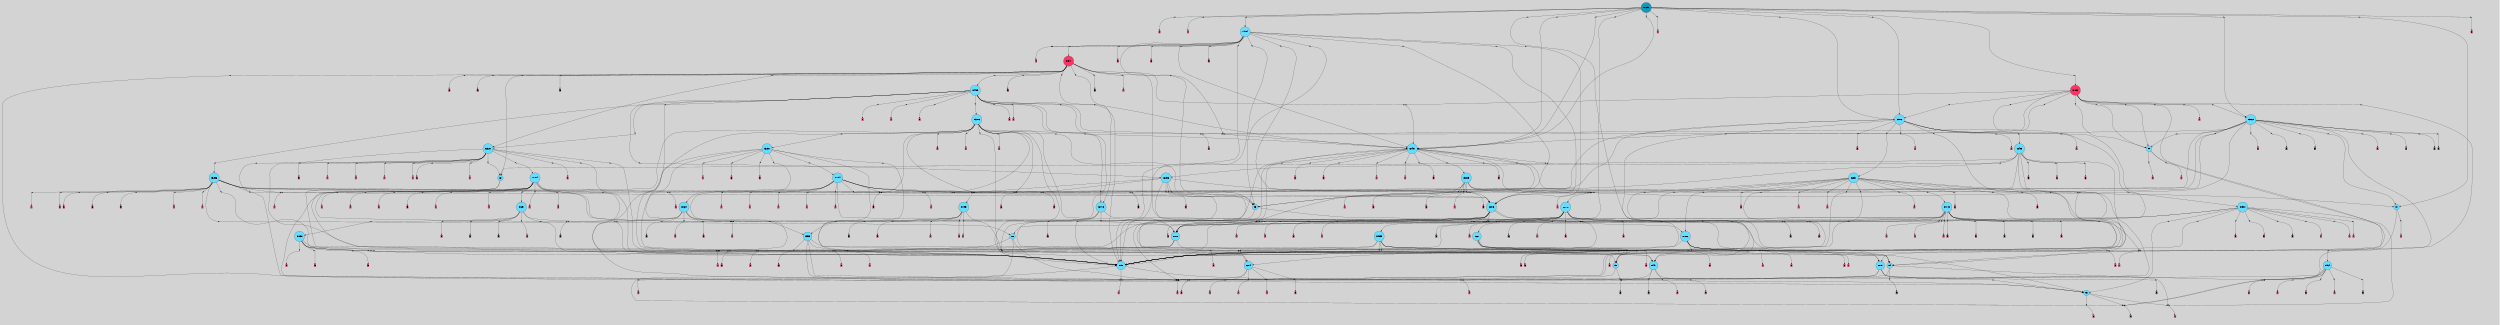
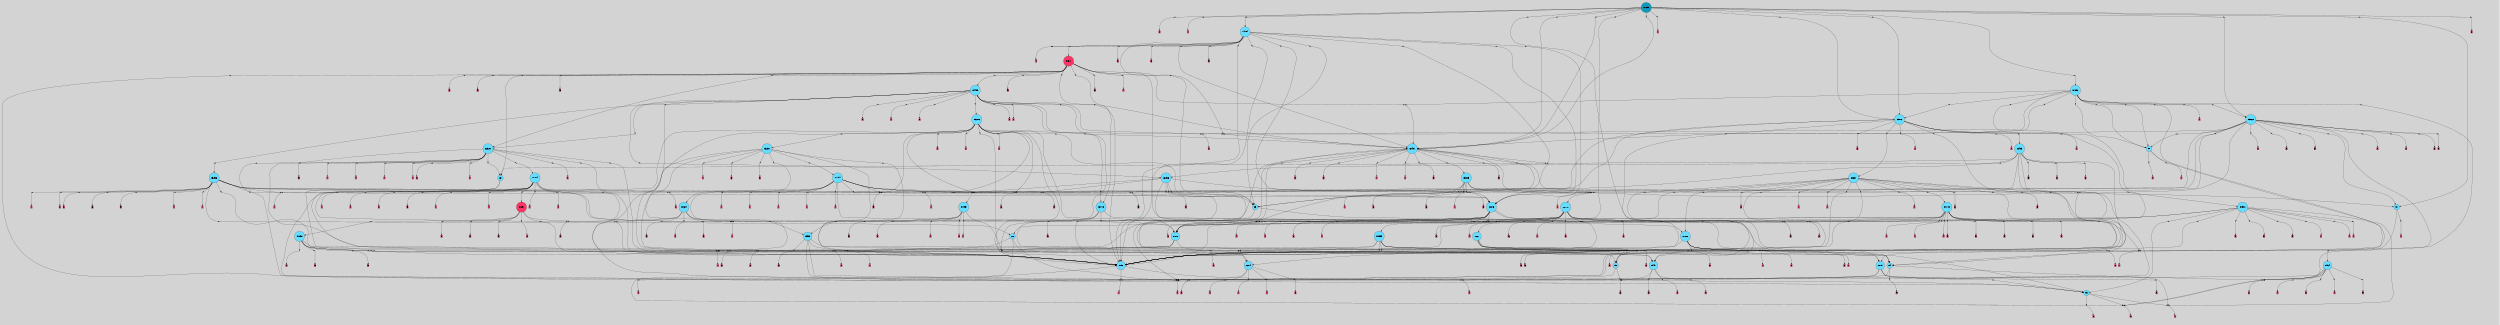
(2075, 90) -> (2075, 90)
(522, 207) -> (522, 207)
